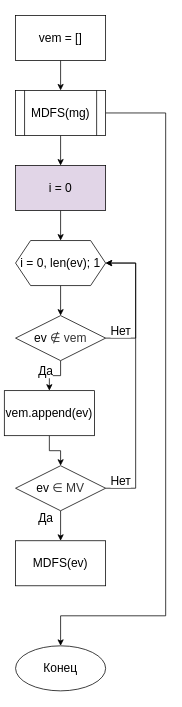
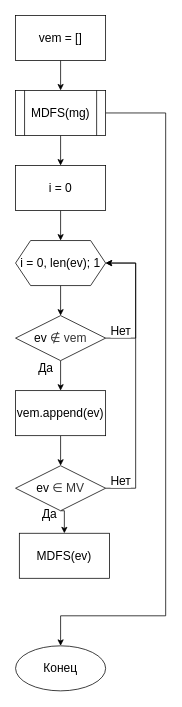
(60, 188) -> (60, 188)
(49, 413) -> (60, 413)
(60, 563) -> (64, 555)
